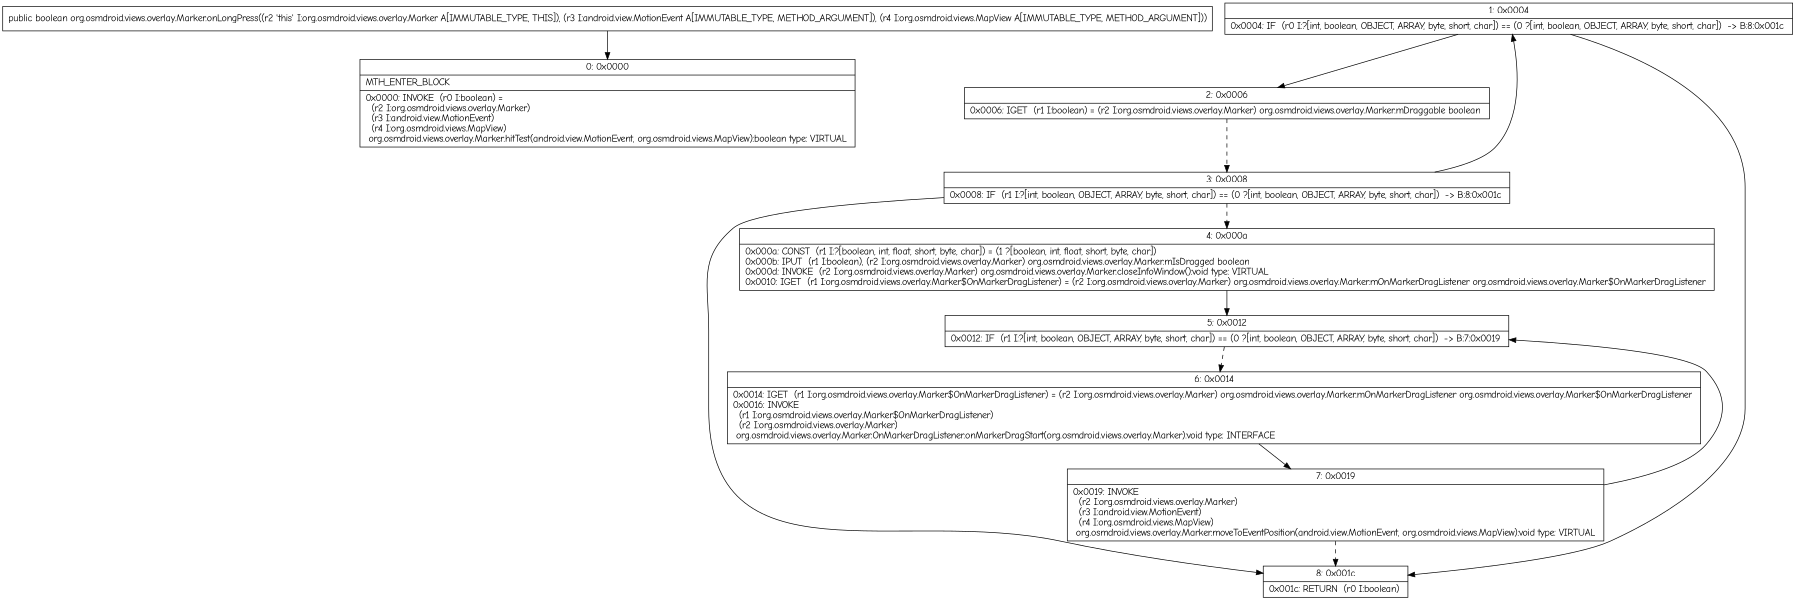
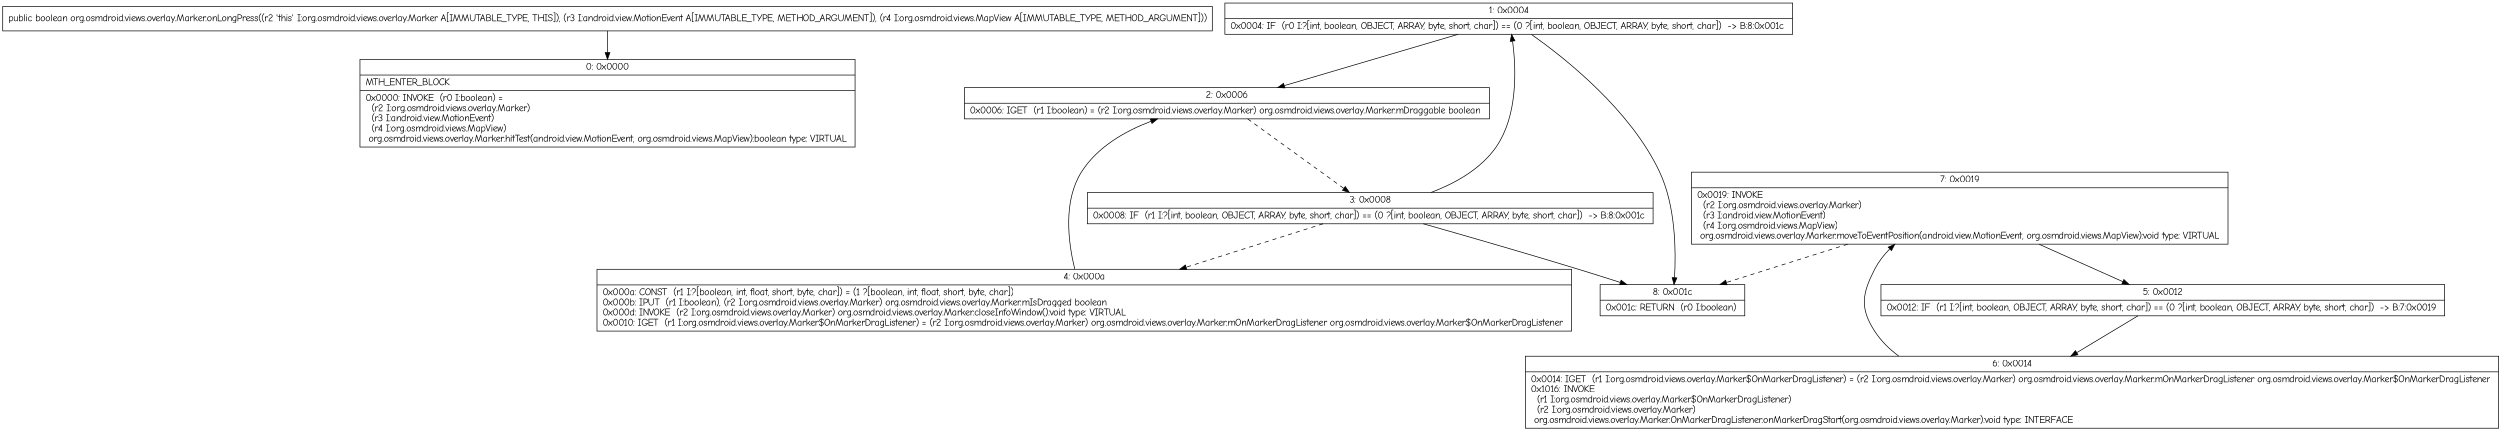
(1227, 300) -> (1079, 177)
(1223, 356) -> (2107, 334)
(769, 405) -> (1566, 390)
